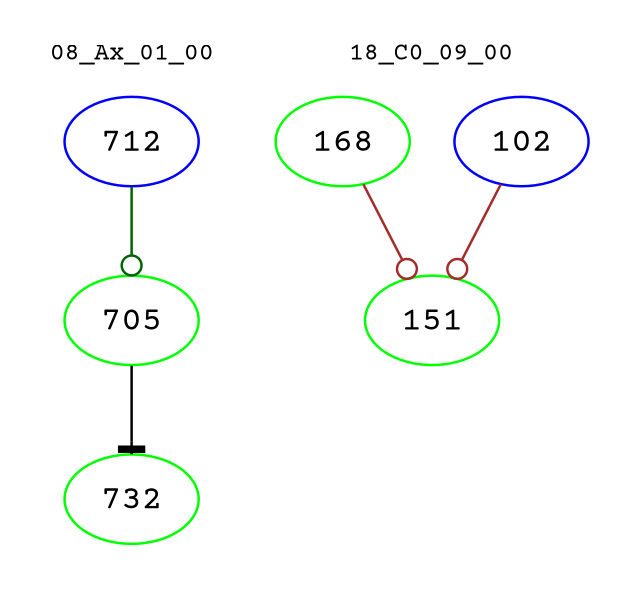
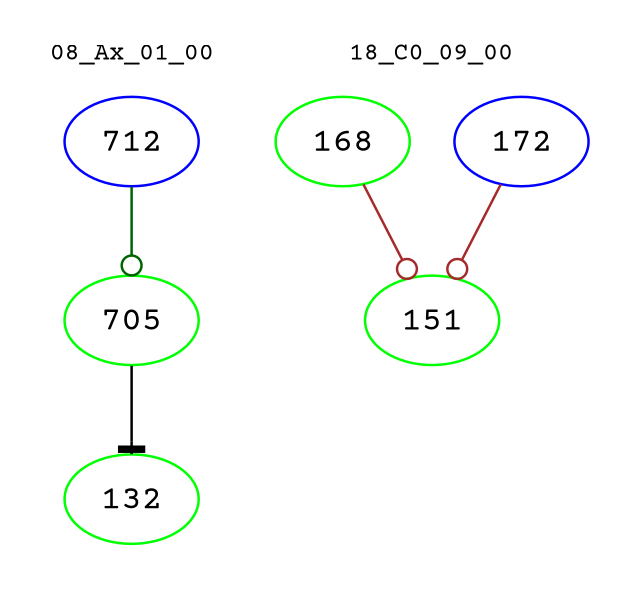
(522, 142) -> (522, 142)
(132, 499) -> (132, 499)
